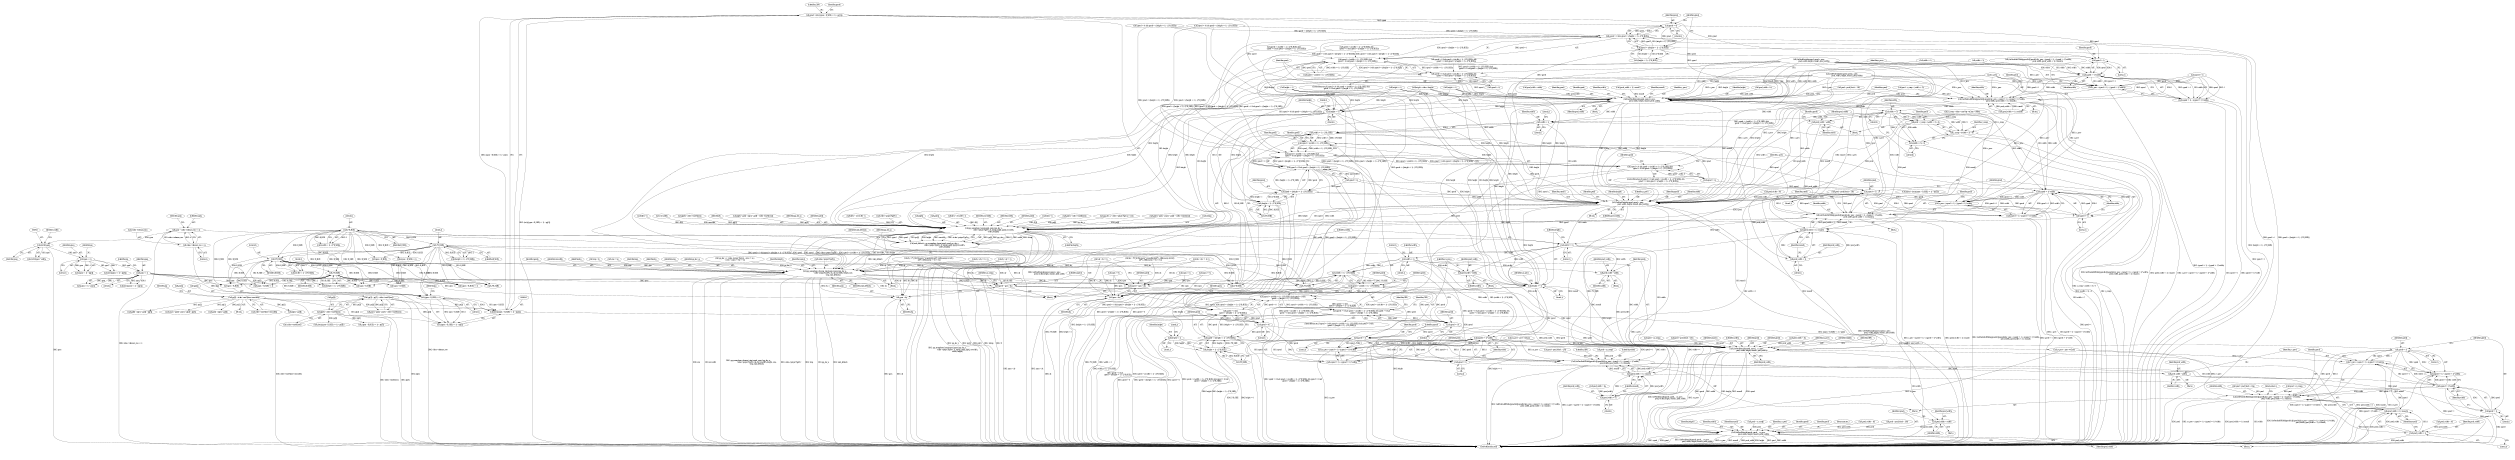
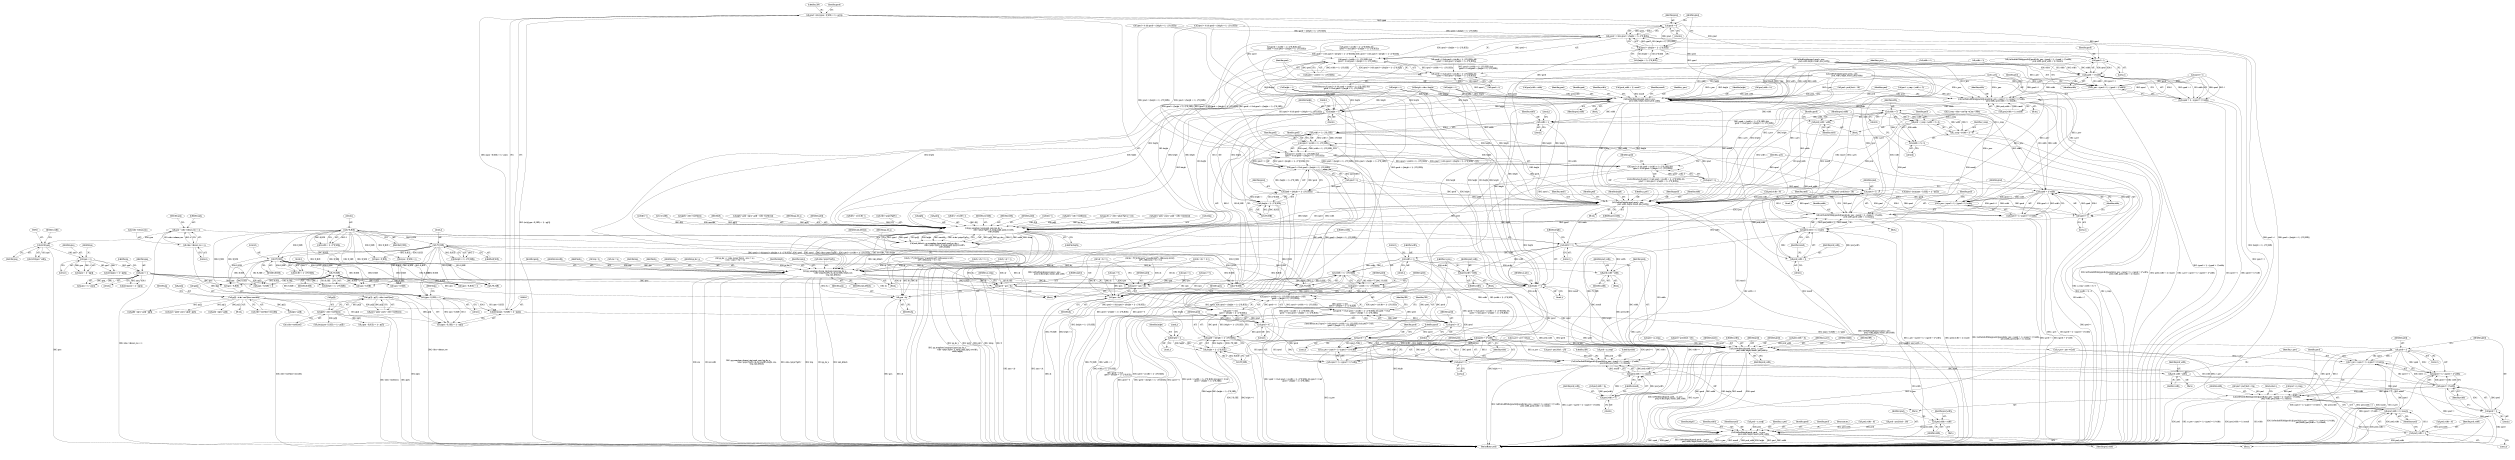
(1939, 138) -> none
(442, 305) -> none
(1489, 447) -> (1489, 447)
